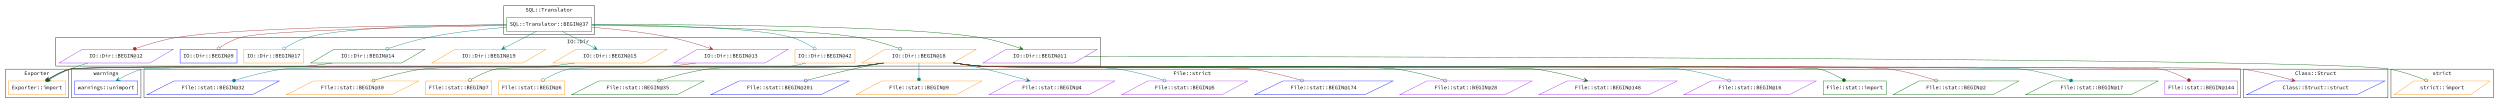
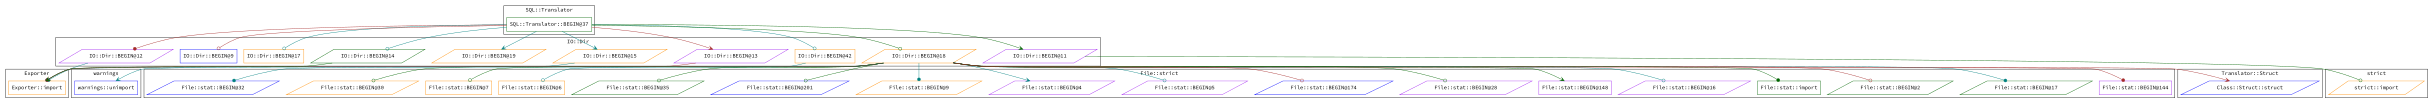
(2316, 74) -> (2250, 74)
(1608, 88) -> (1575, 88)
